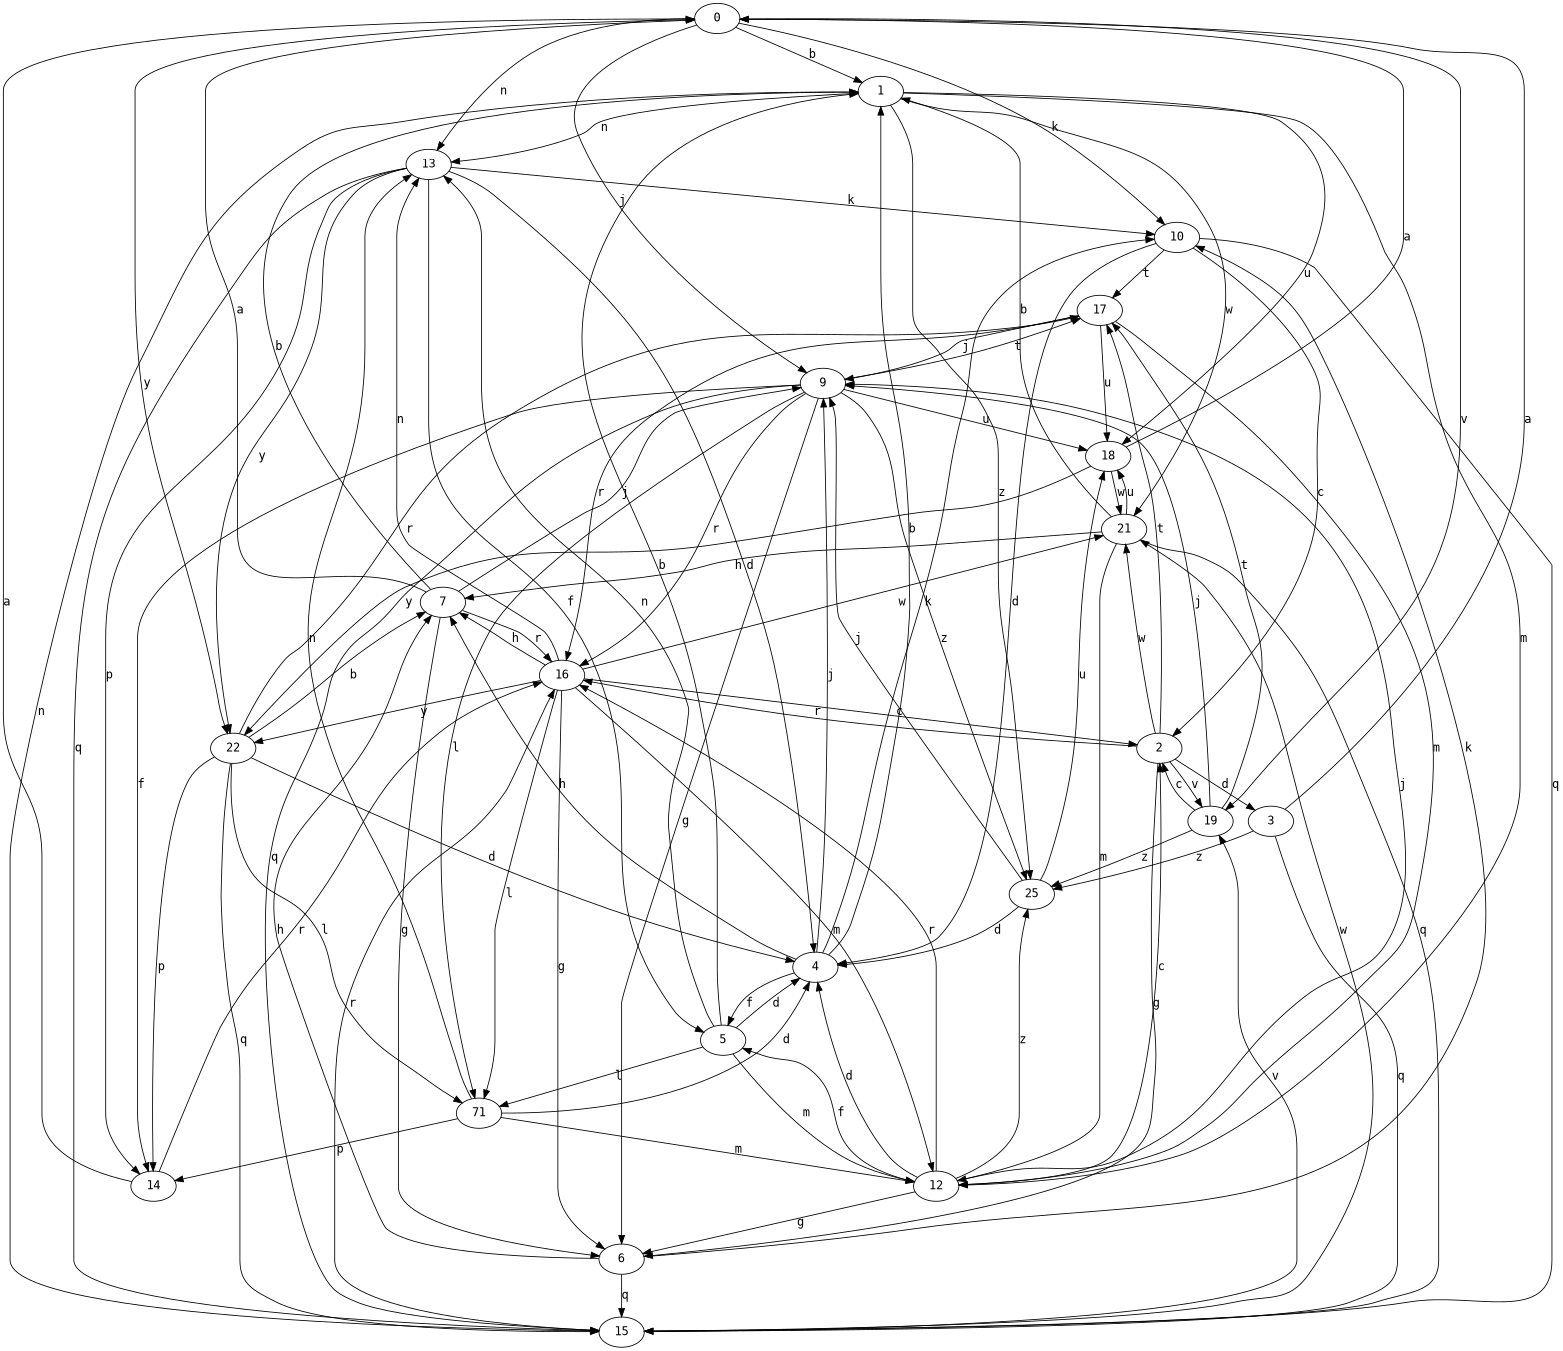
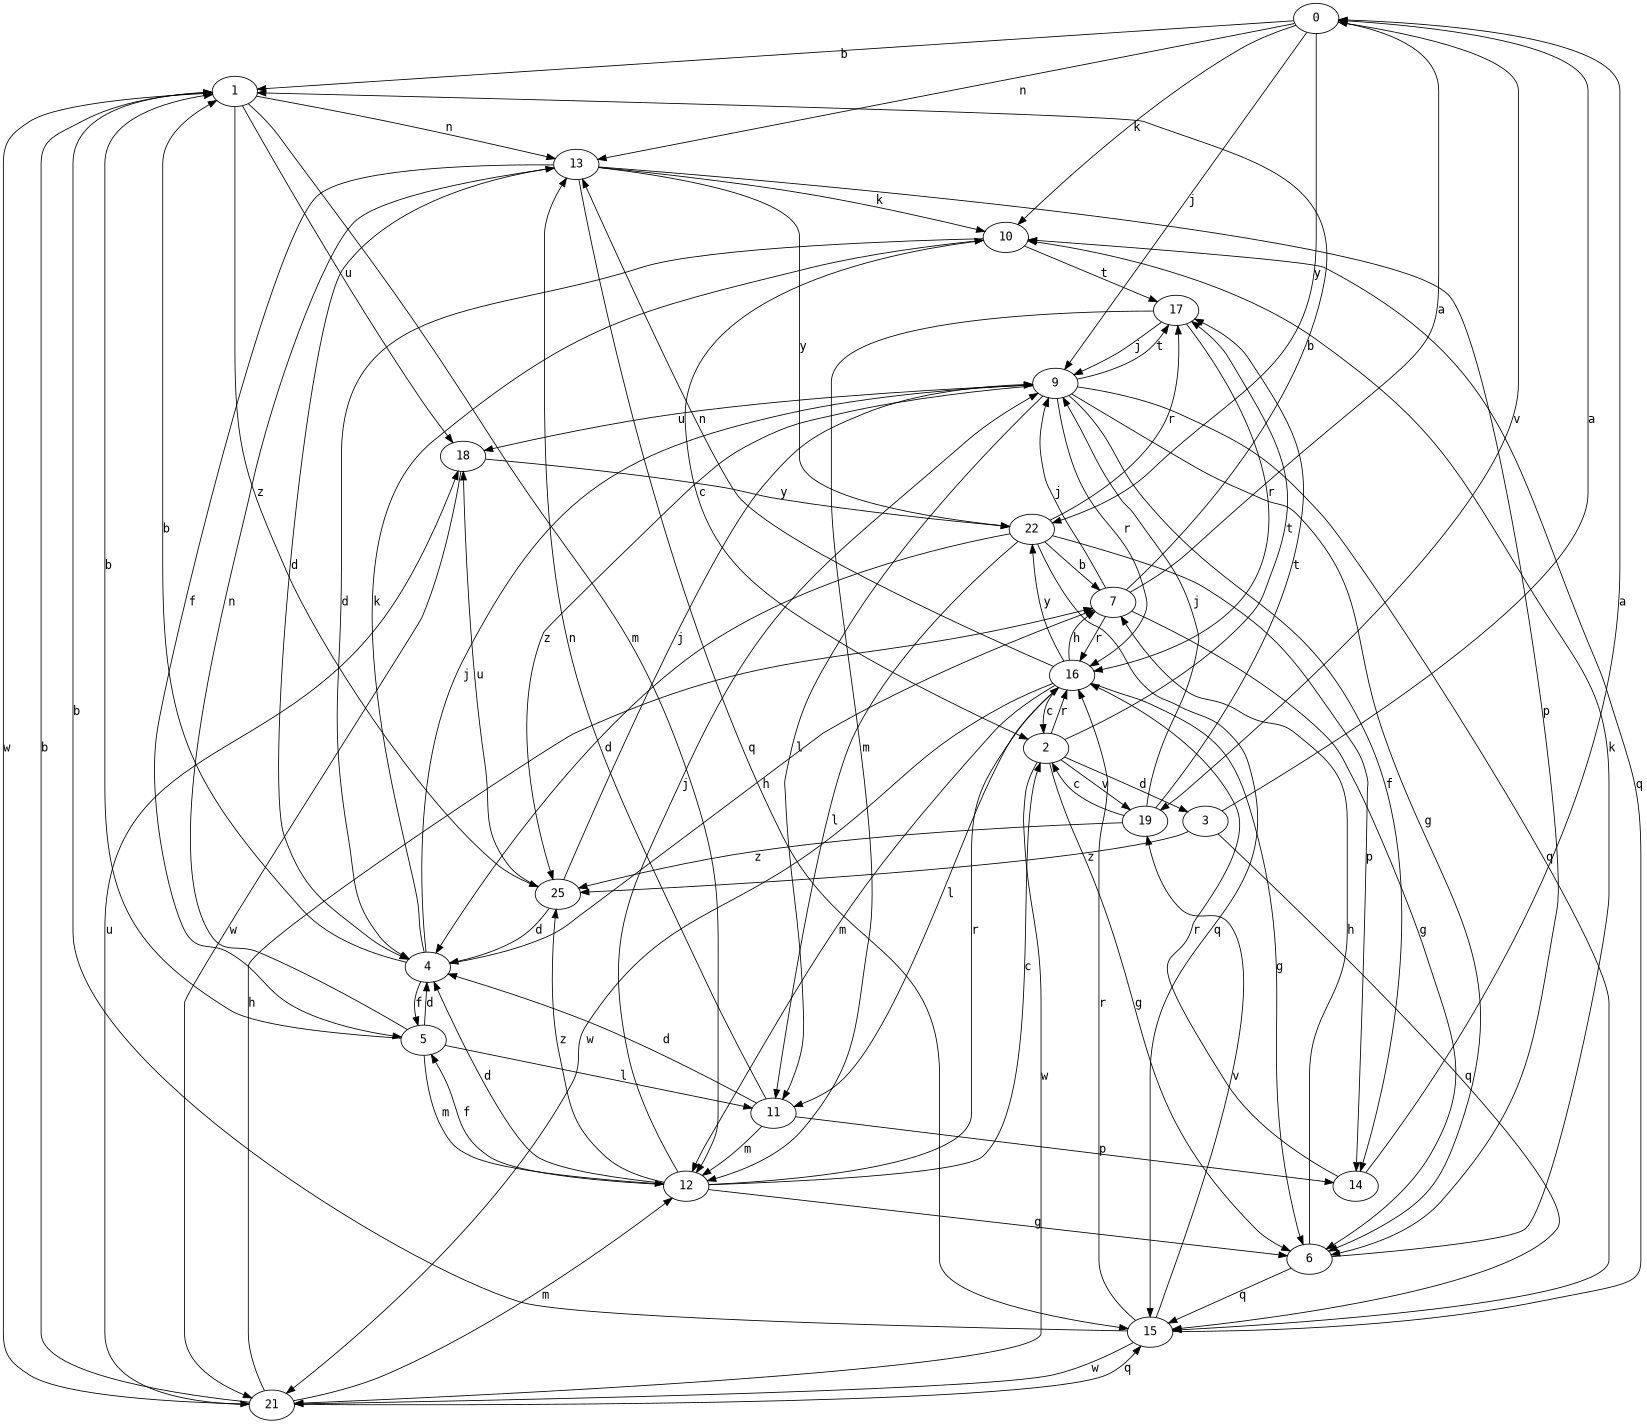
(1332, 55) -> none
(1104, 379) -> none
(108, 613) -> (1483, 389)
(42, 712) -> (77, 712)
(479, 1113) -> (773, 1113)
(1552, 1125) -> (1639, 809)
